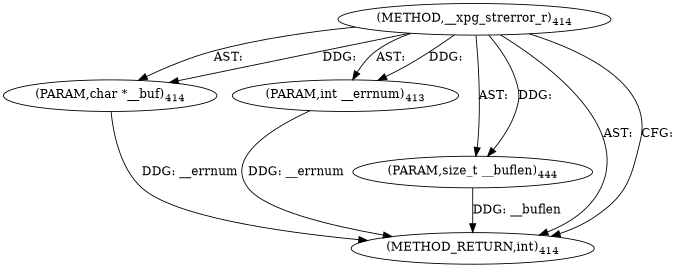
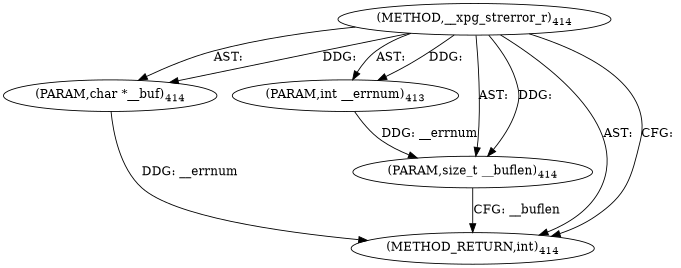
(548, 171) -> (548, 171)
(260, 198) -> (378, 138)
(517, 210) -> (517, 210)
